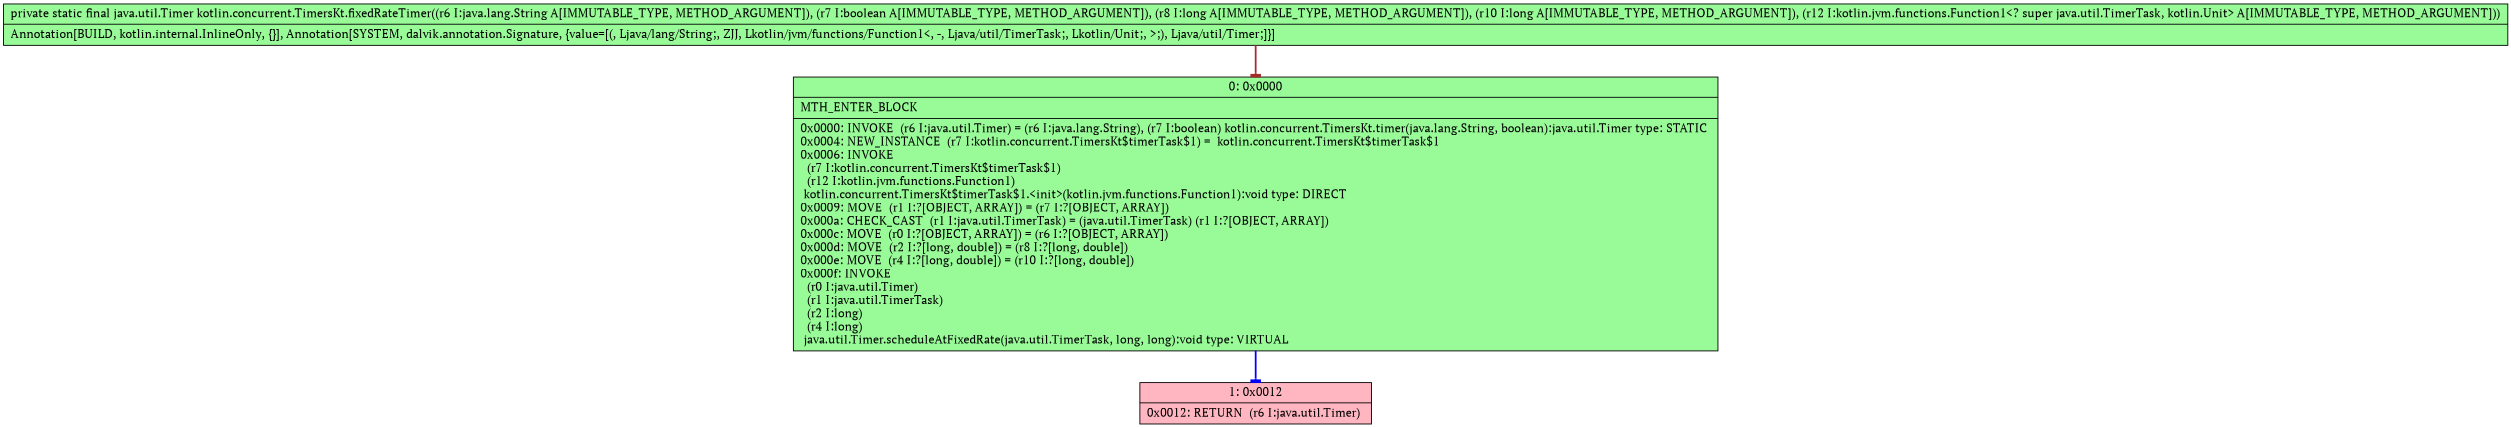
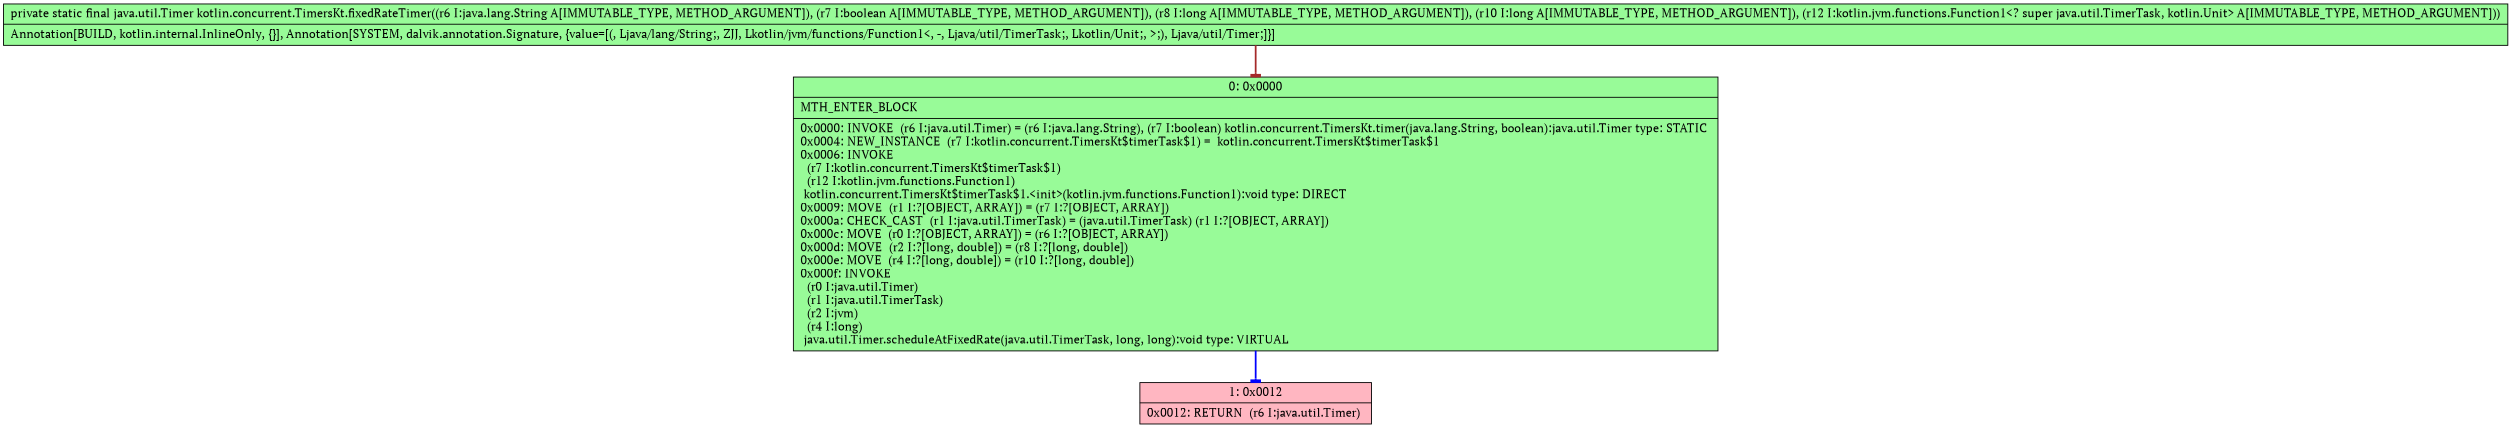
(832, 313) -> (829, 313)
